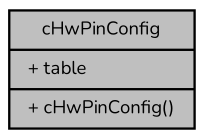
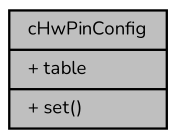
(102, 108) -> (56, 108)
